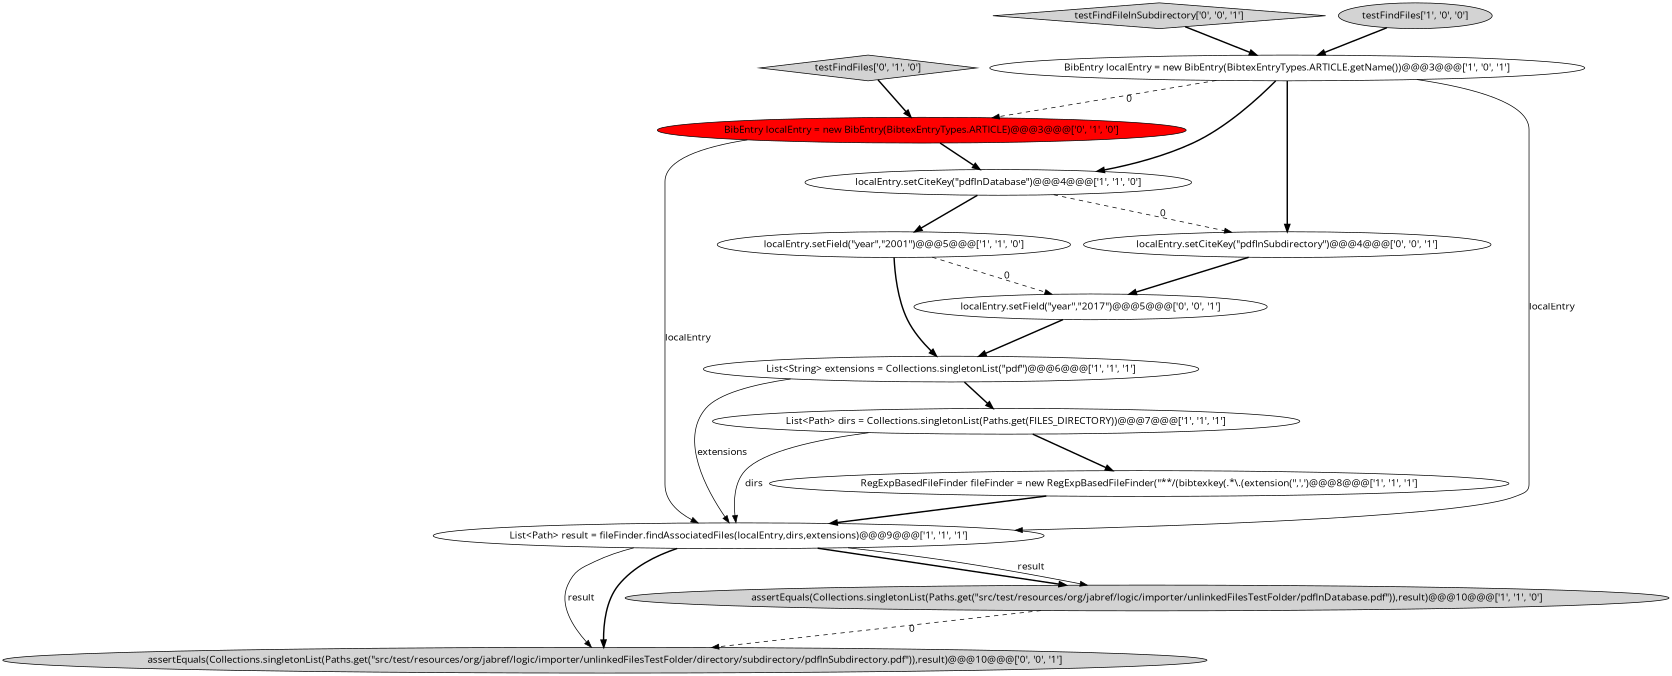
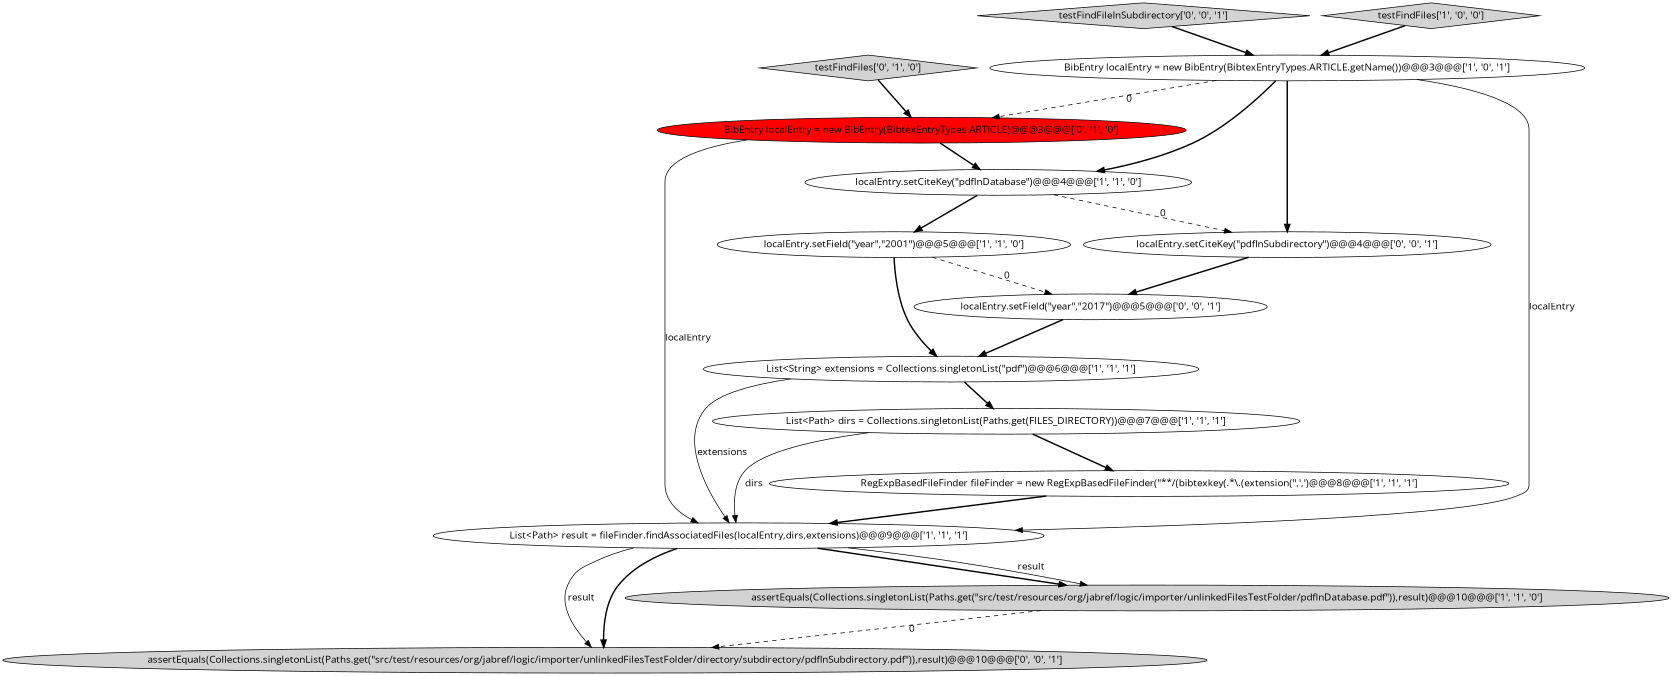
(1415, 16) -> (1431, 16)
